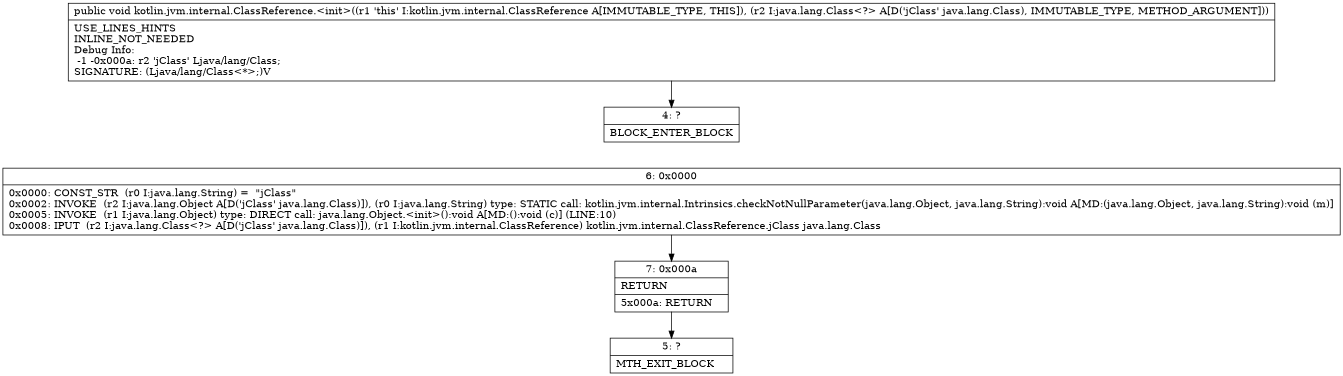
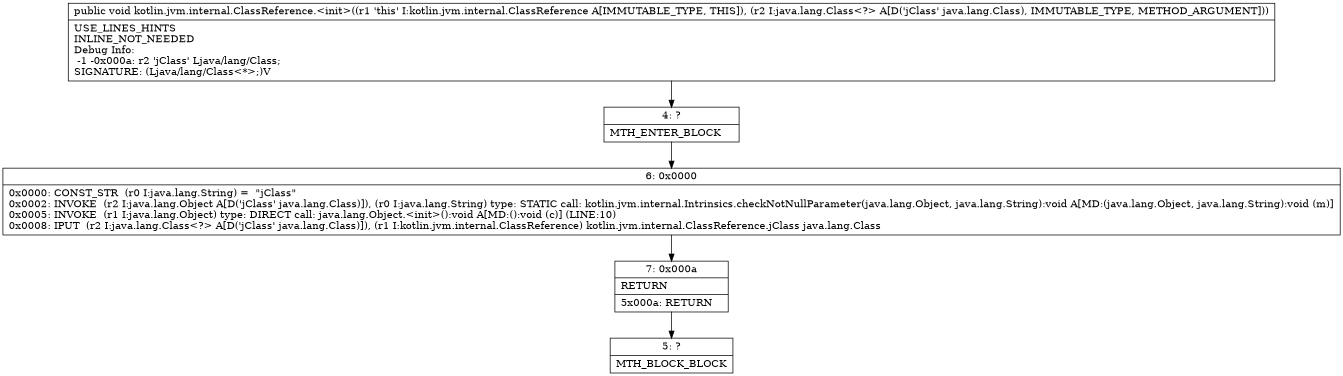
(672, 133) -> (666, 133)
none -> (672, 151)
(665, 364) -> (672, 364)
